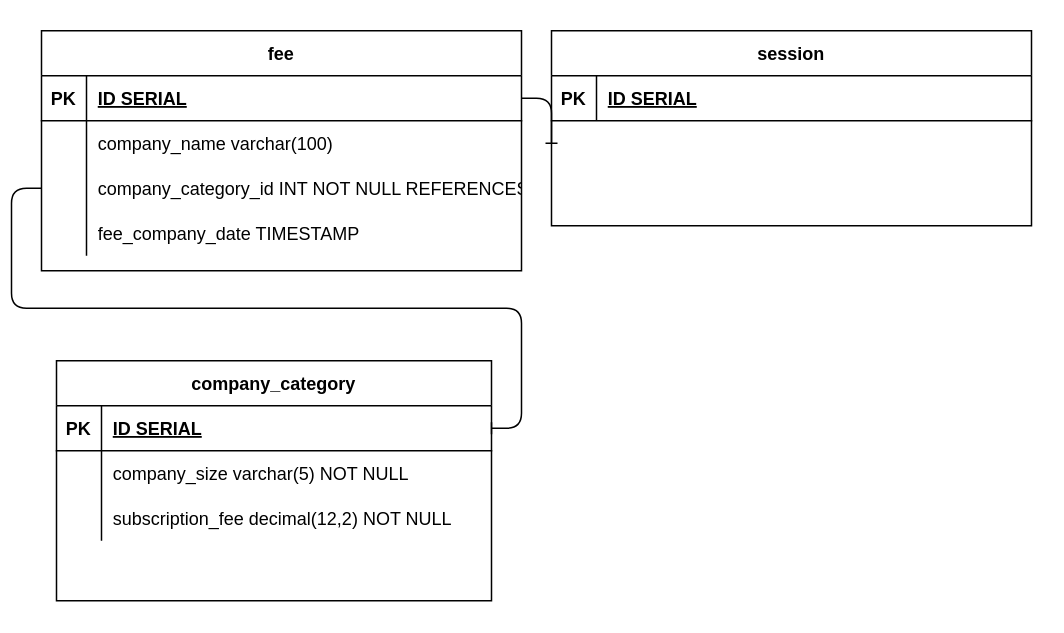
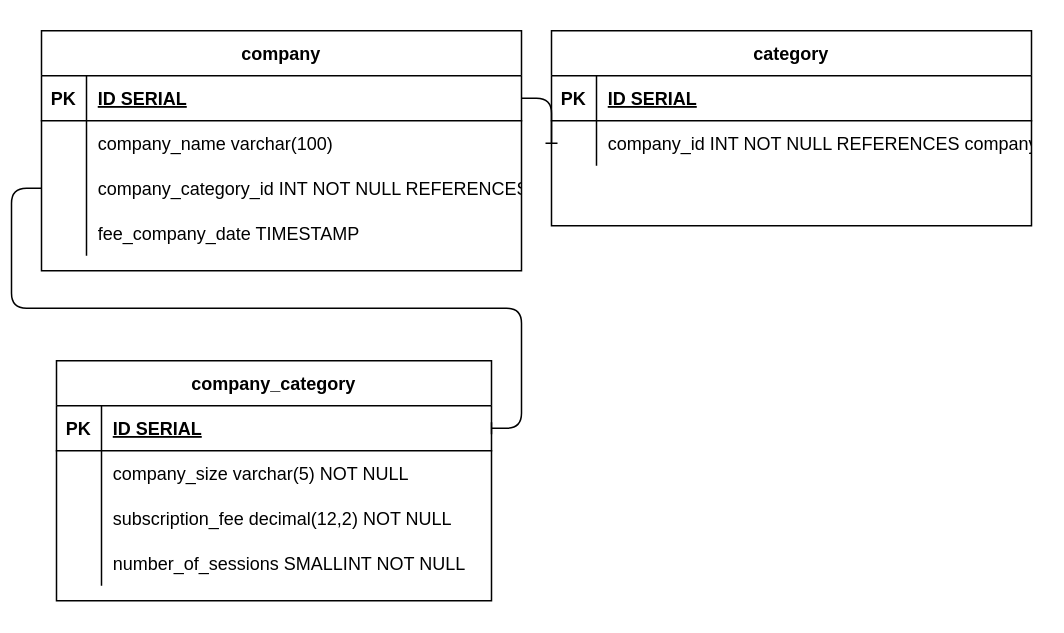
(281, 54) -> (281, 54)
(791, 54) -> (791, 54)
none -> (814, 143)
none -> (296, 563)
